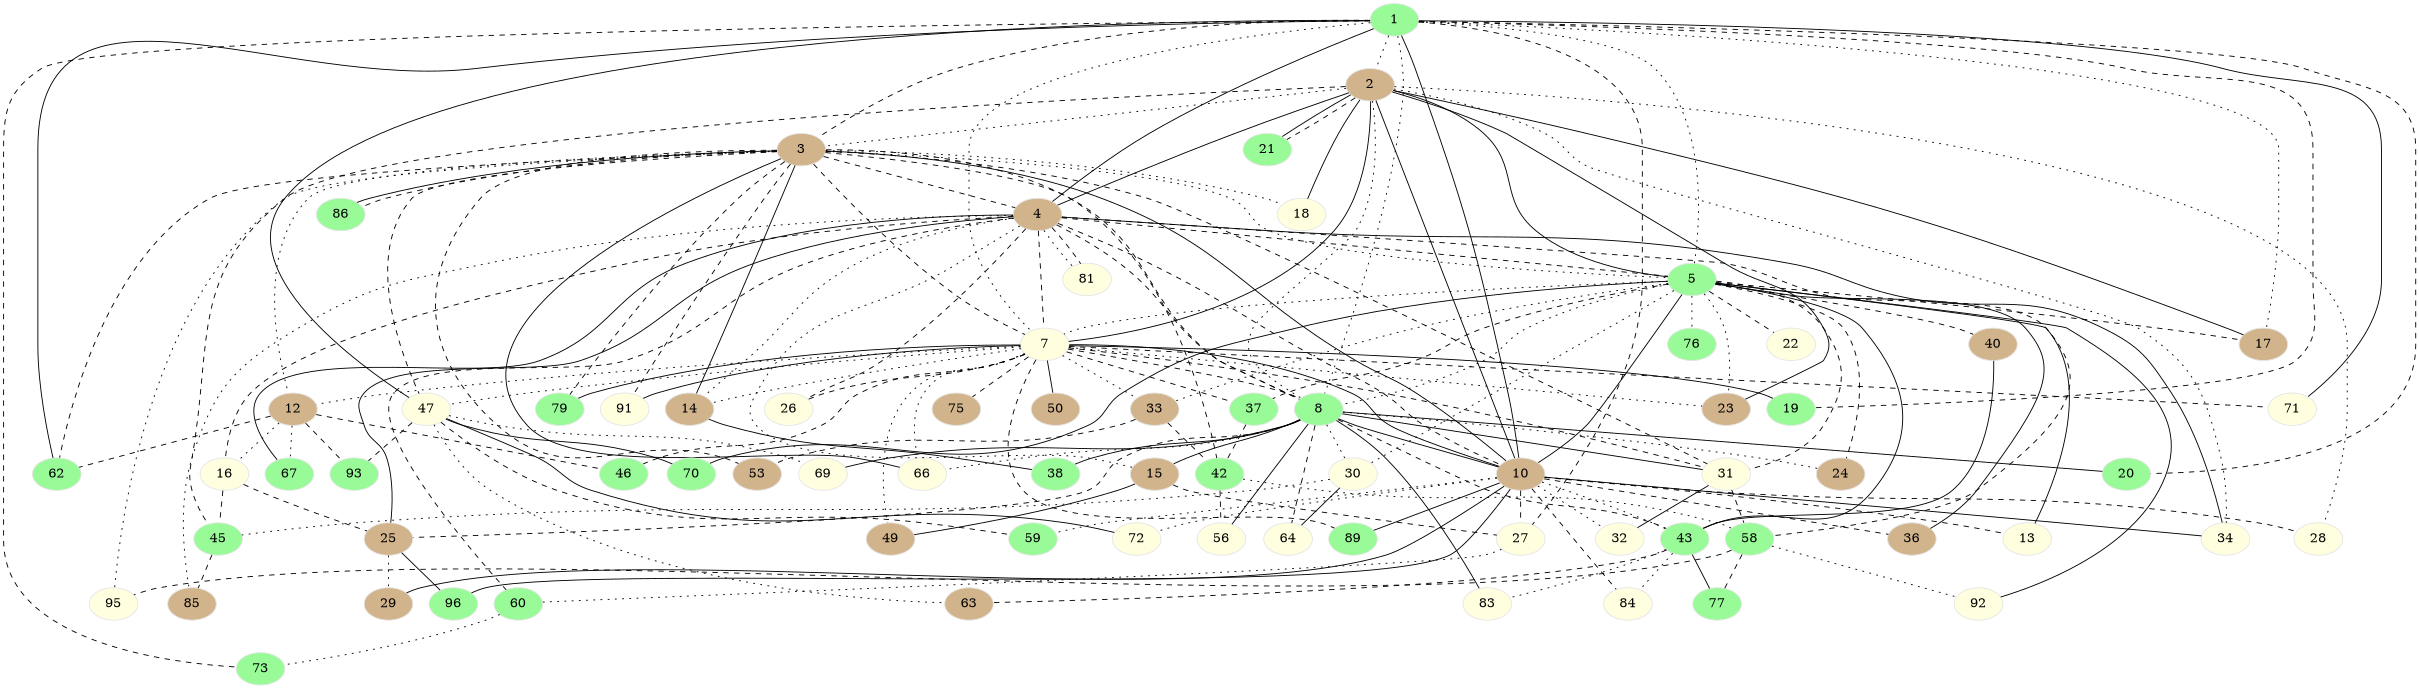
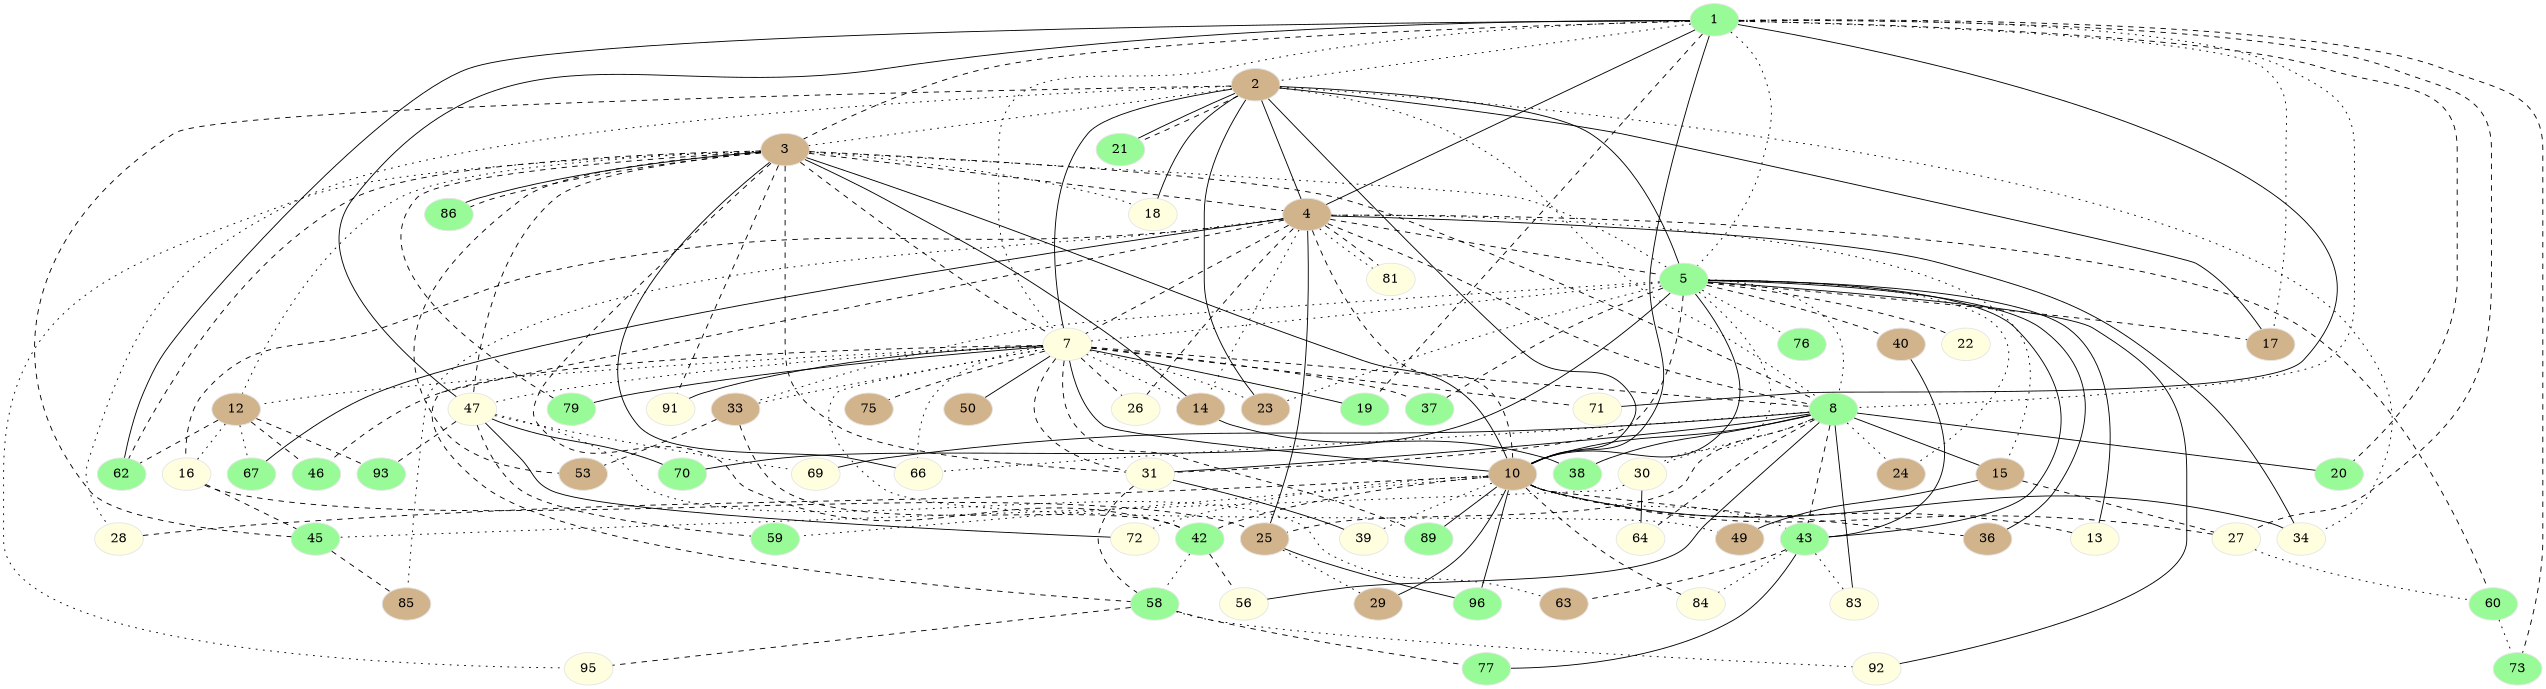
(1843, 327) -> (1986, 320)
(1233, 448) -> (1352, 495)
(1620, 539) -> (1364, 539)
